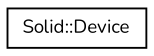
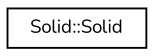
(77, 28) -> (77, 28)
